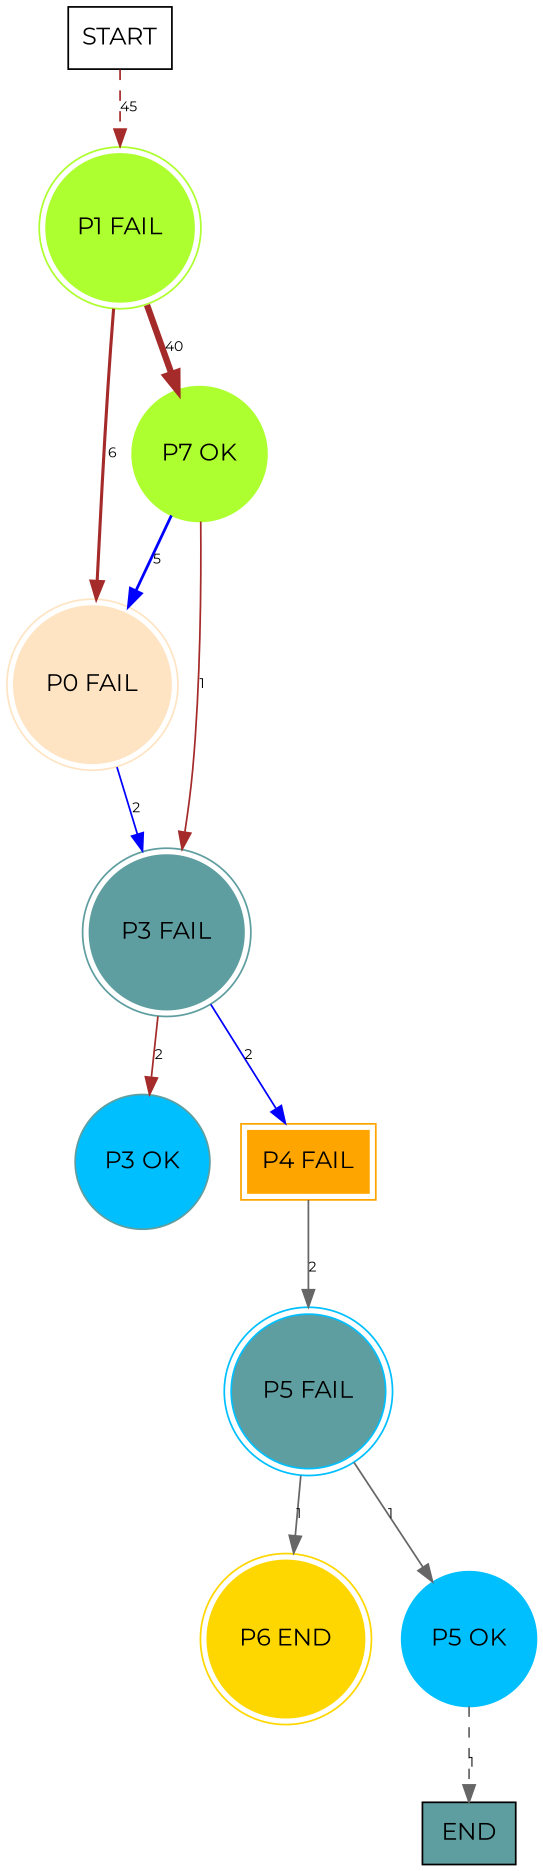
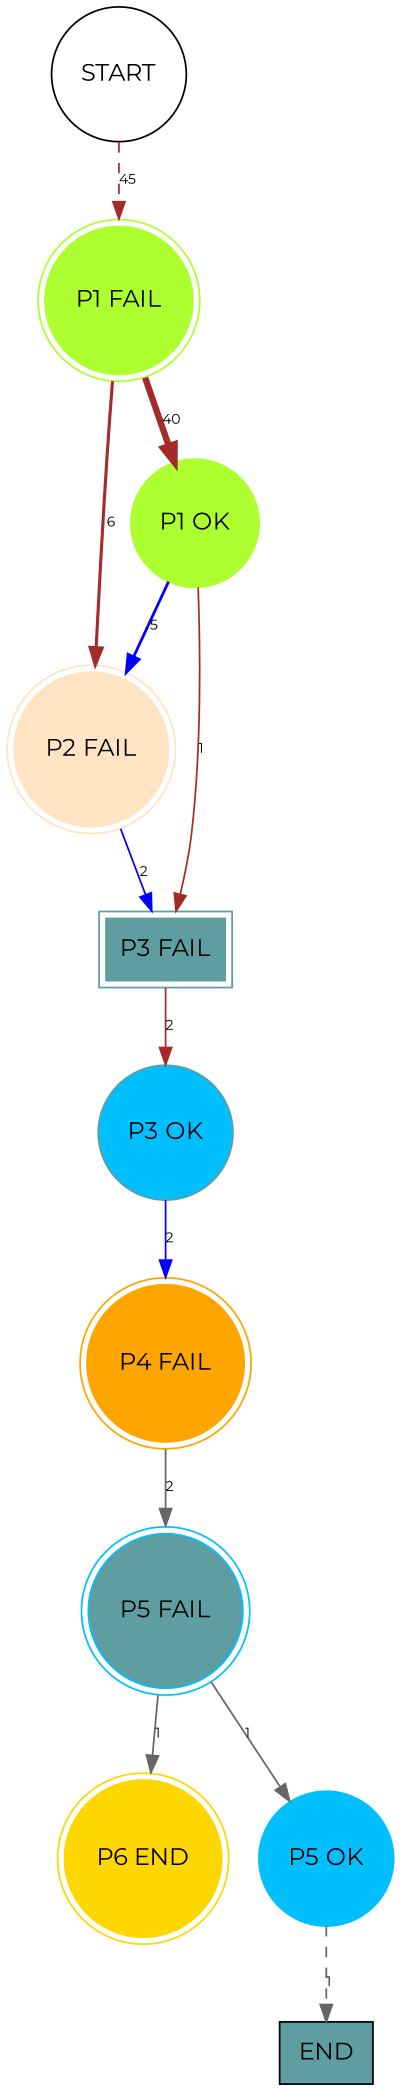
(120, 38) -> (119, 74)
(200, 454) -> (195, 523)
(92, 685) -> (91, 749)
(167, 932) -> (166, 949)
(243, 1056) -> (166, 1230)
(308, 1162) -> (166, 1363)
